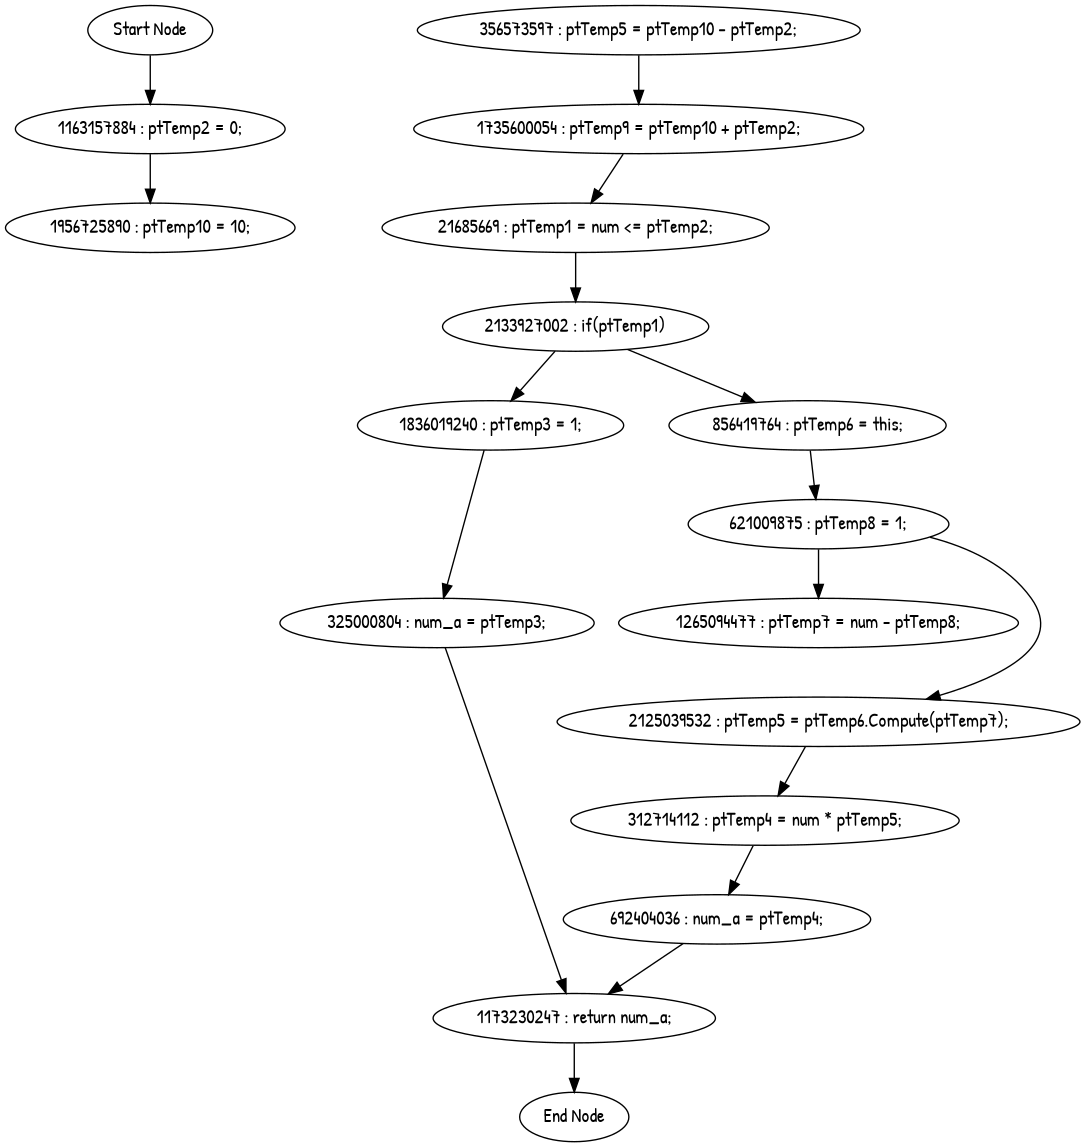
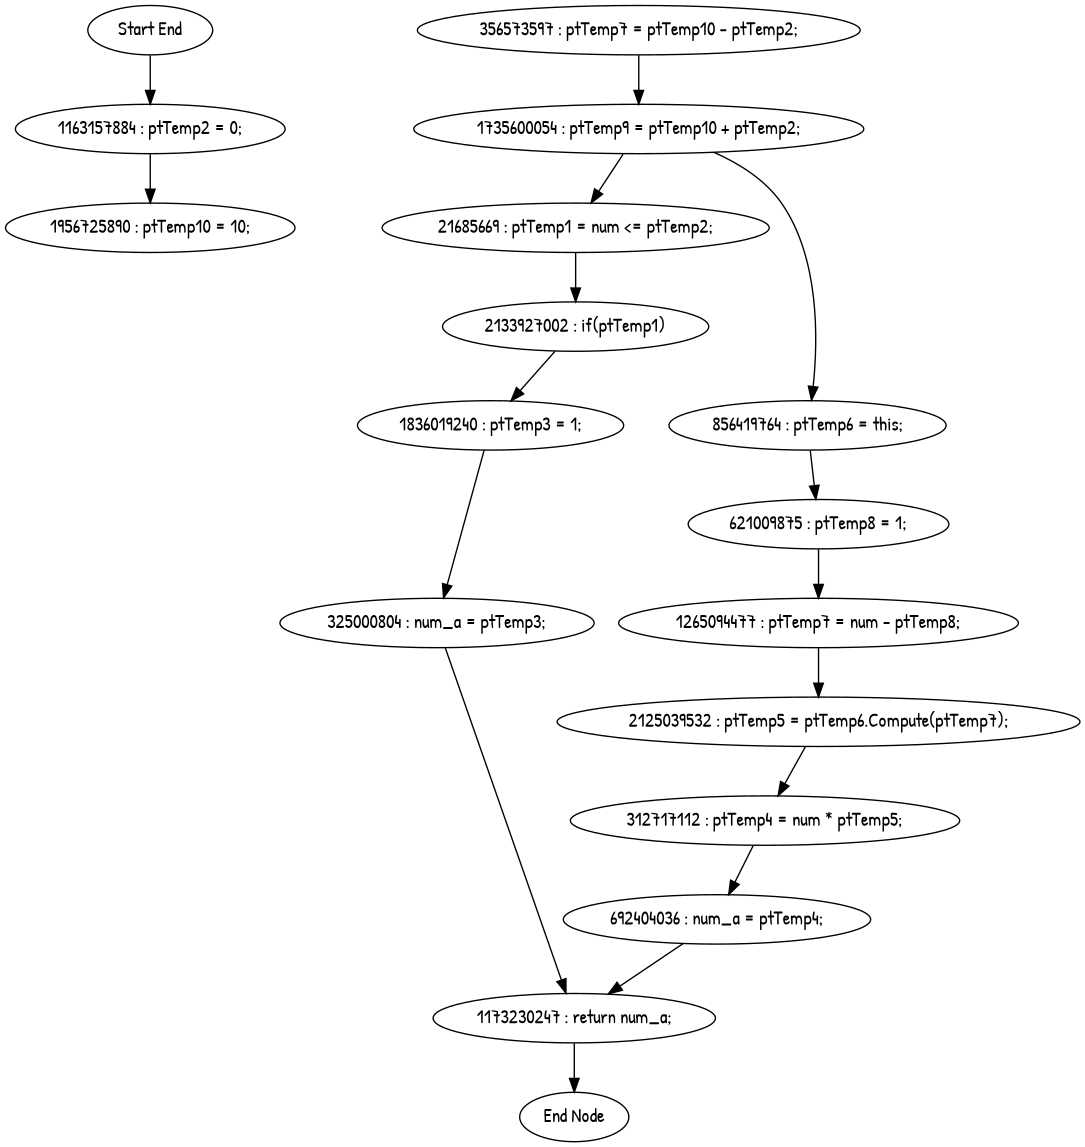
(150, 30) -> (150, 30)
(639, 30) -> (639, 30)
(685, 373) -> (804, 250)
(1039, 615) -> (819, 666)
(765, 821) -> (765, 821)
